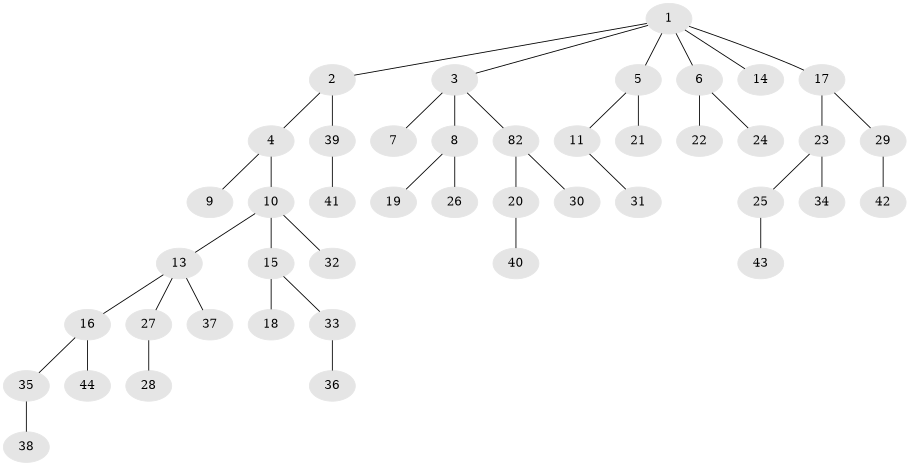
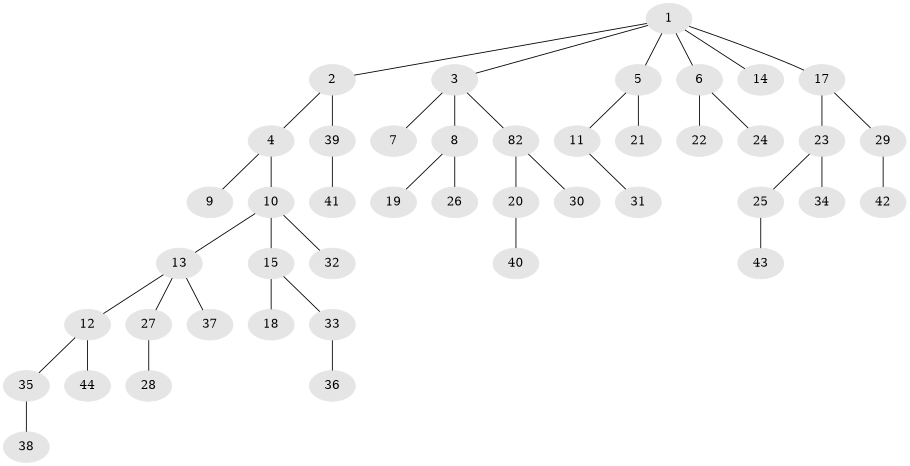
(88, 325) -> (88, 325)
